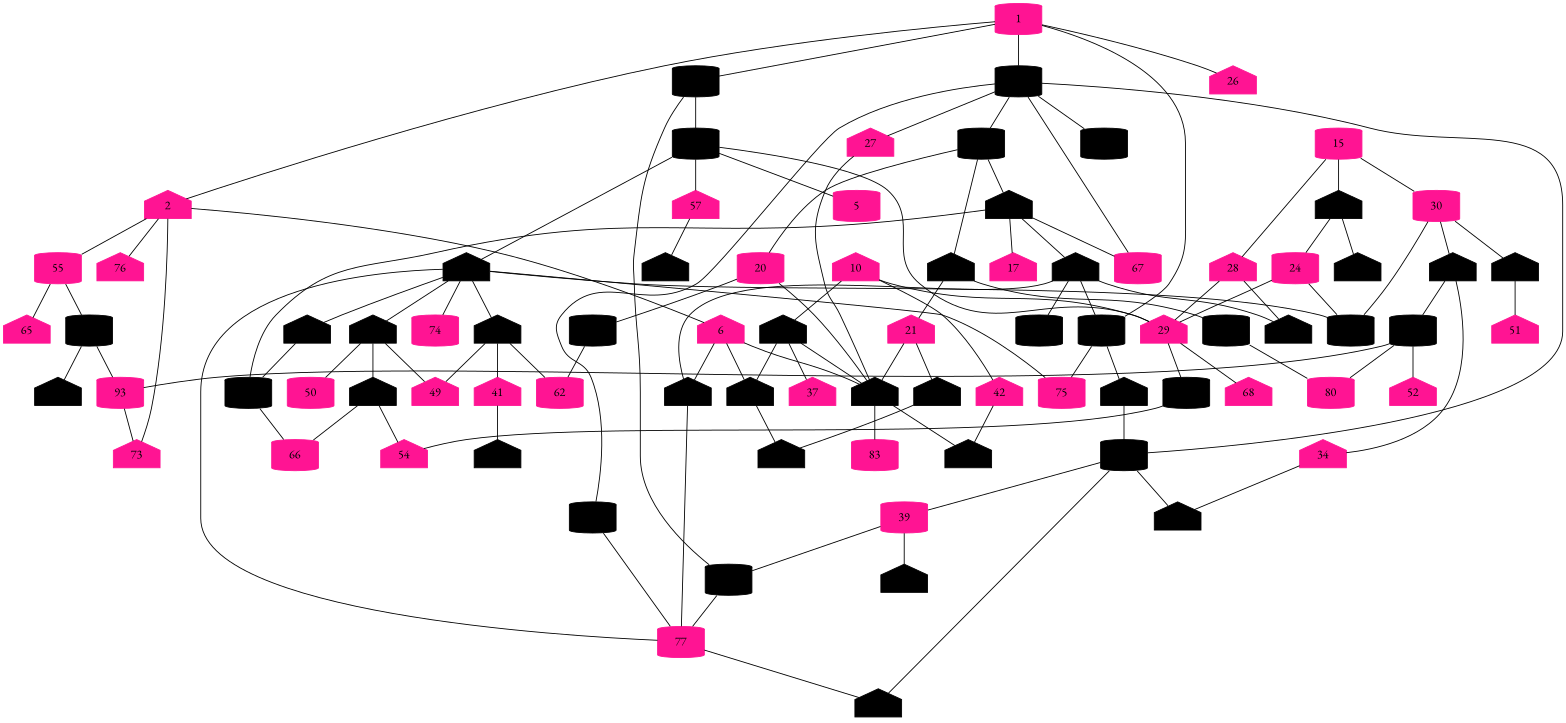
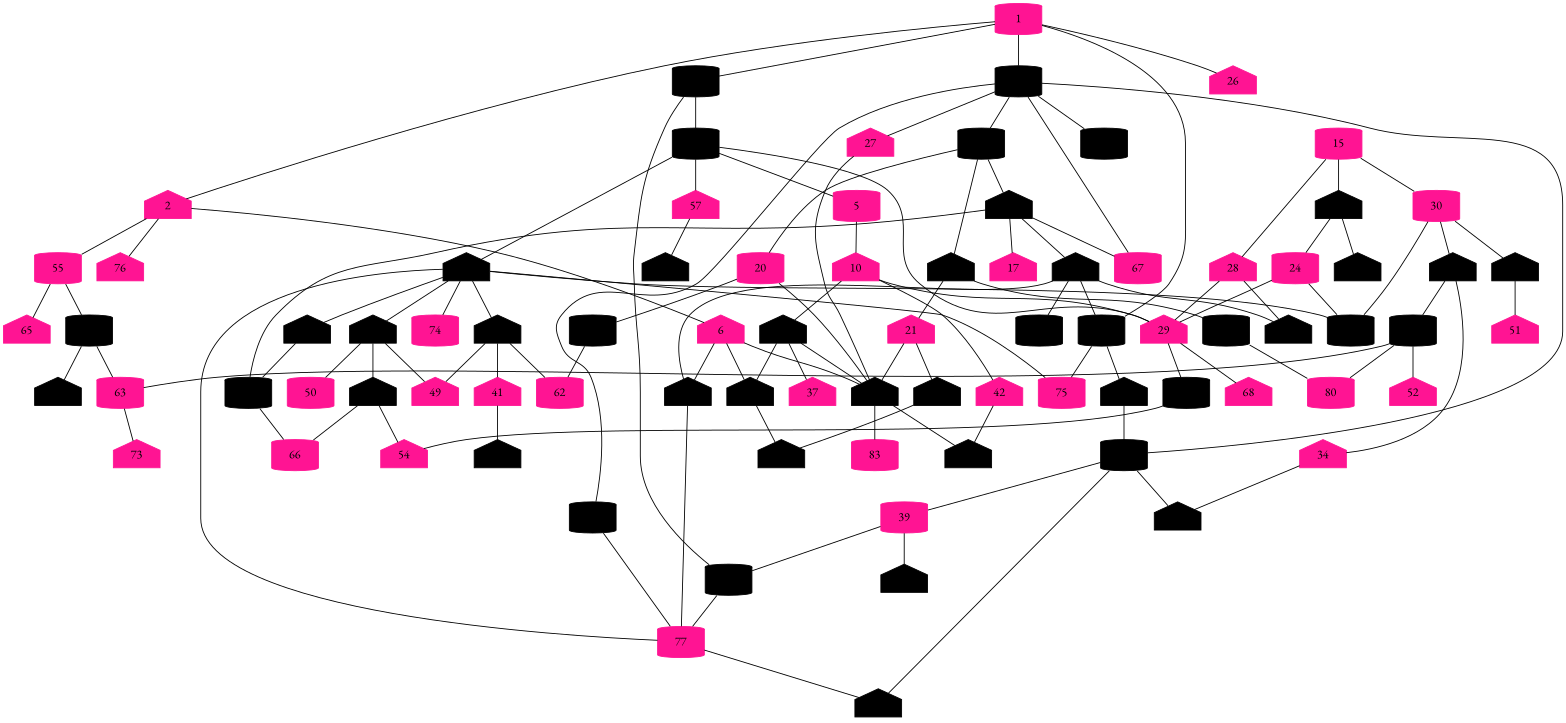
none -> (856, 237)
(162, 331) -> none
(120, 393) -> (120, 393)
